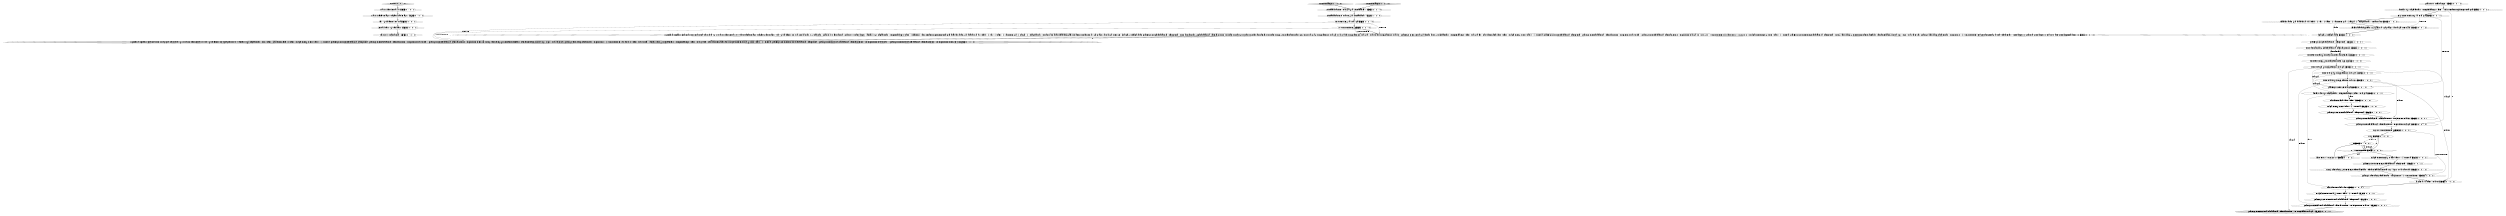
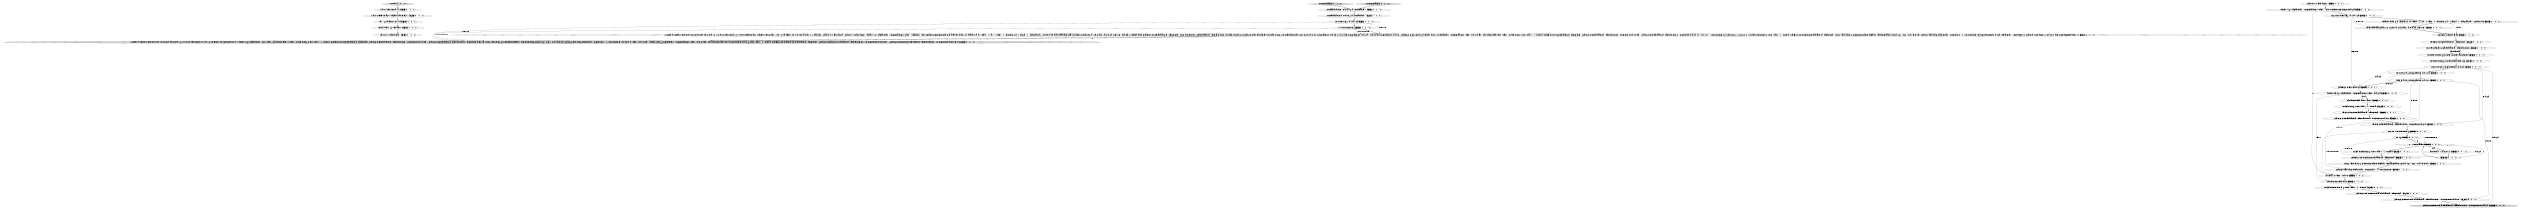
none -> (2423, 136)
